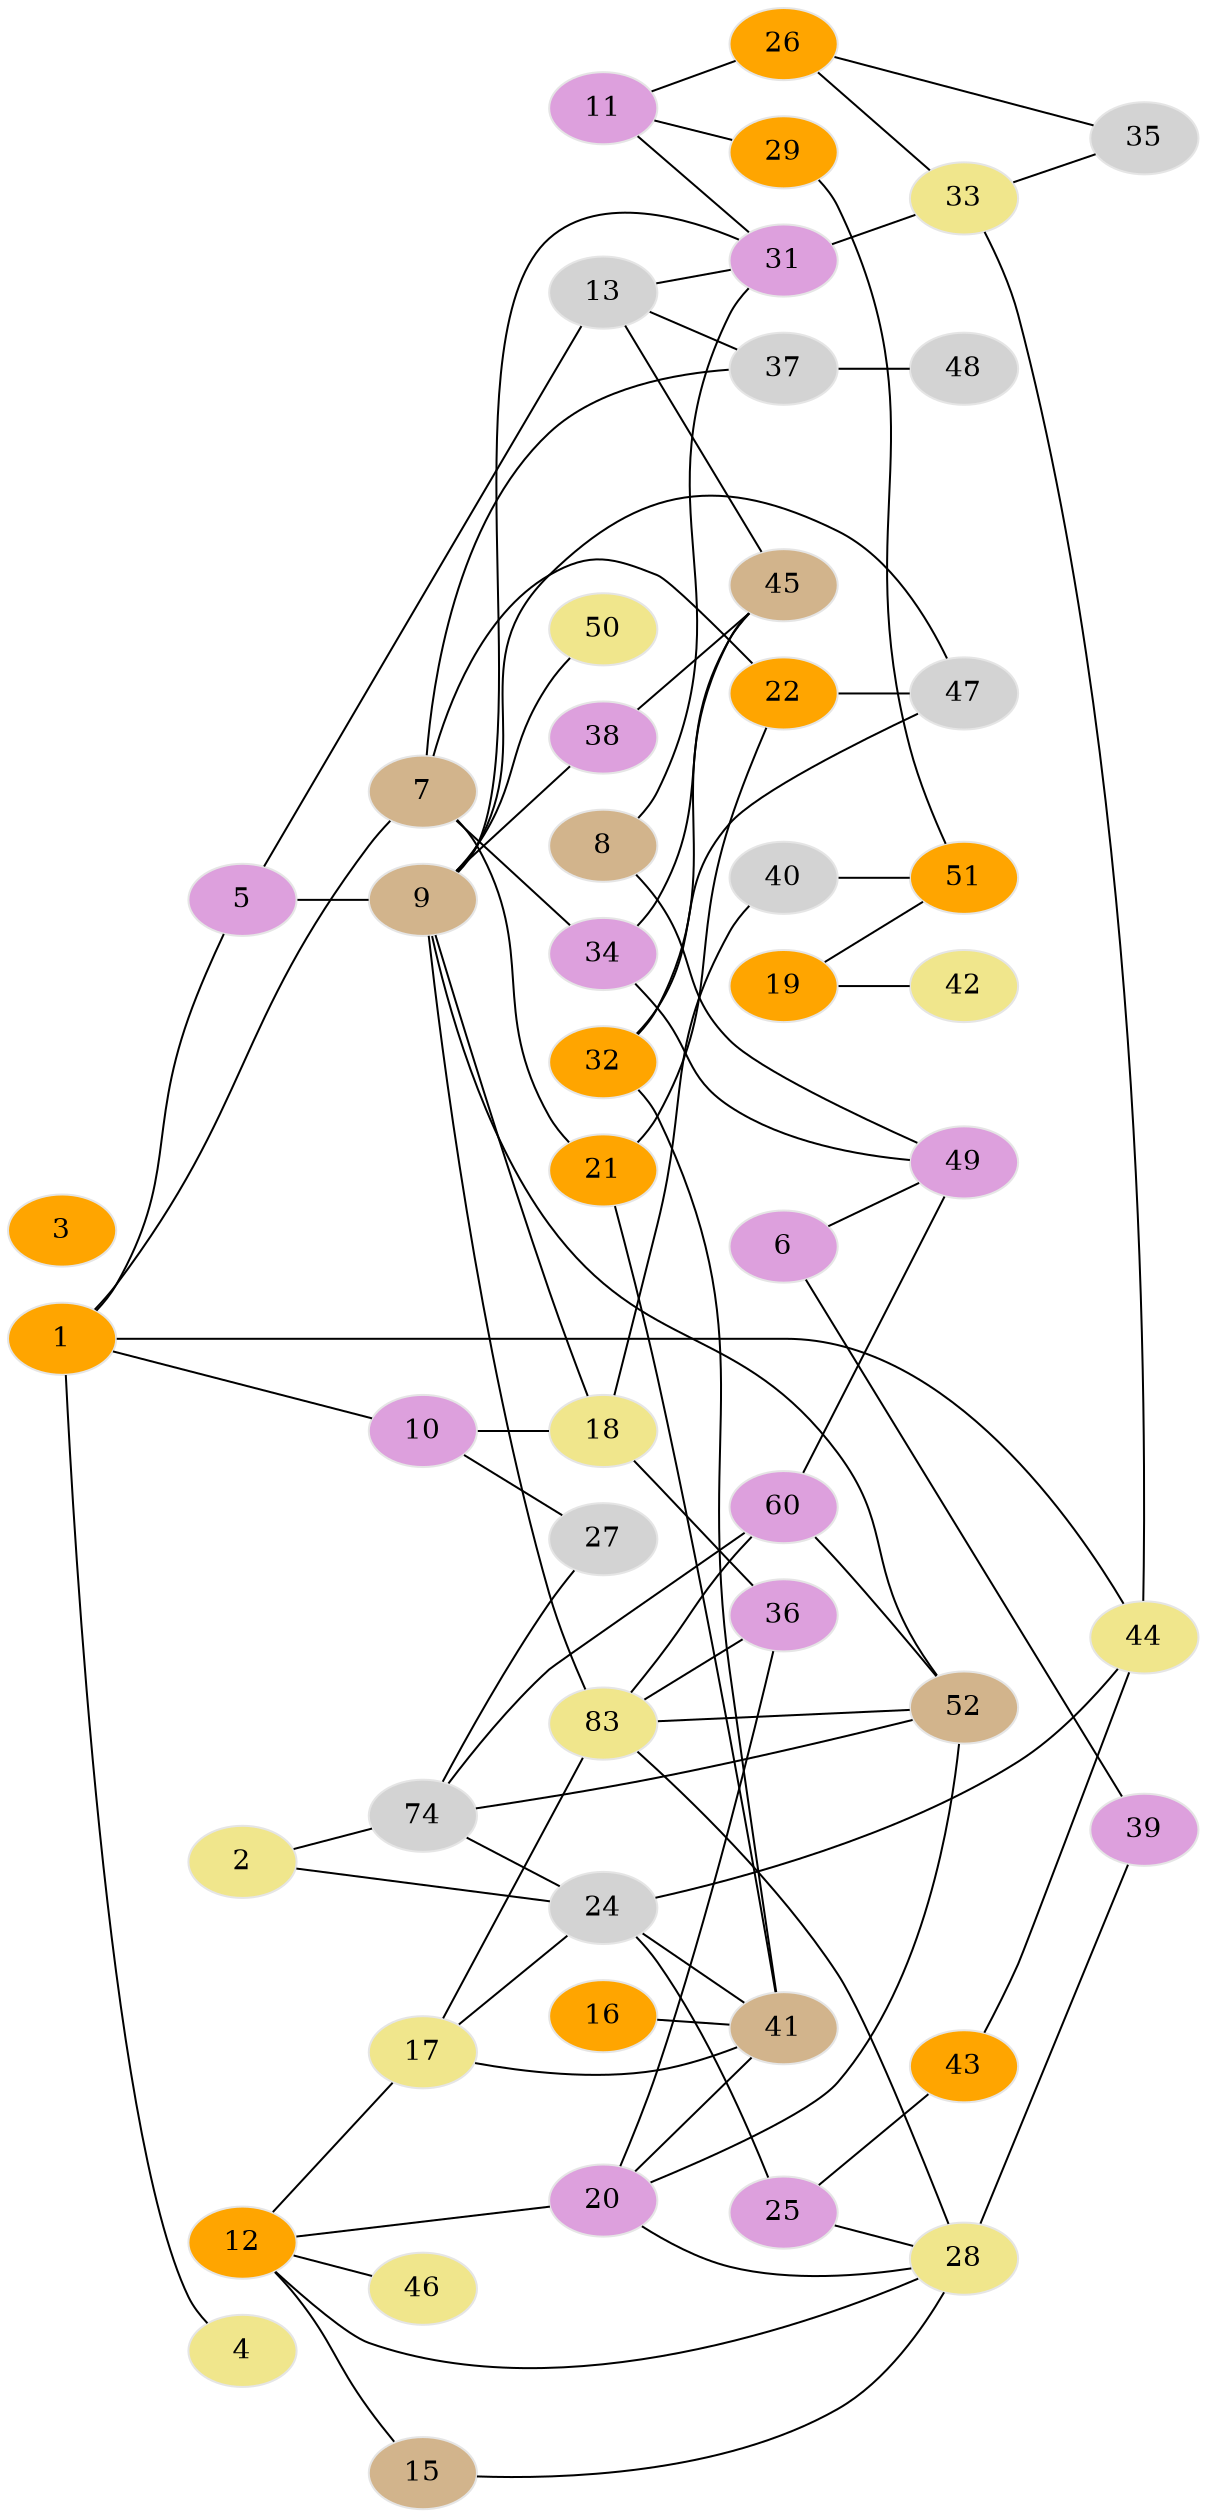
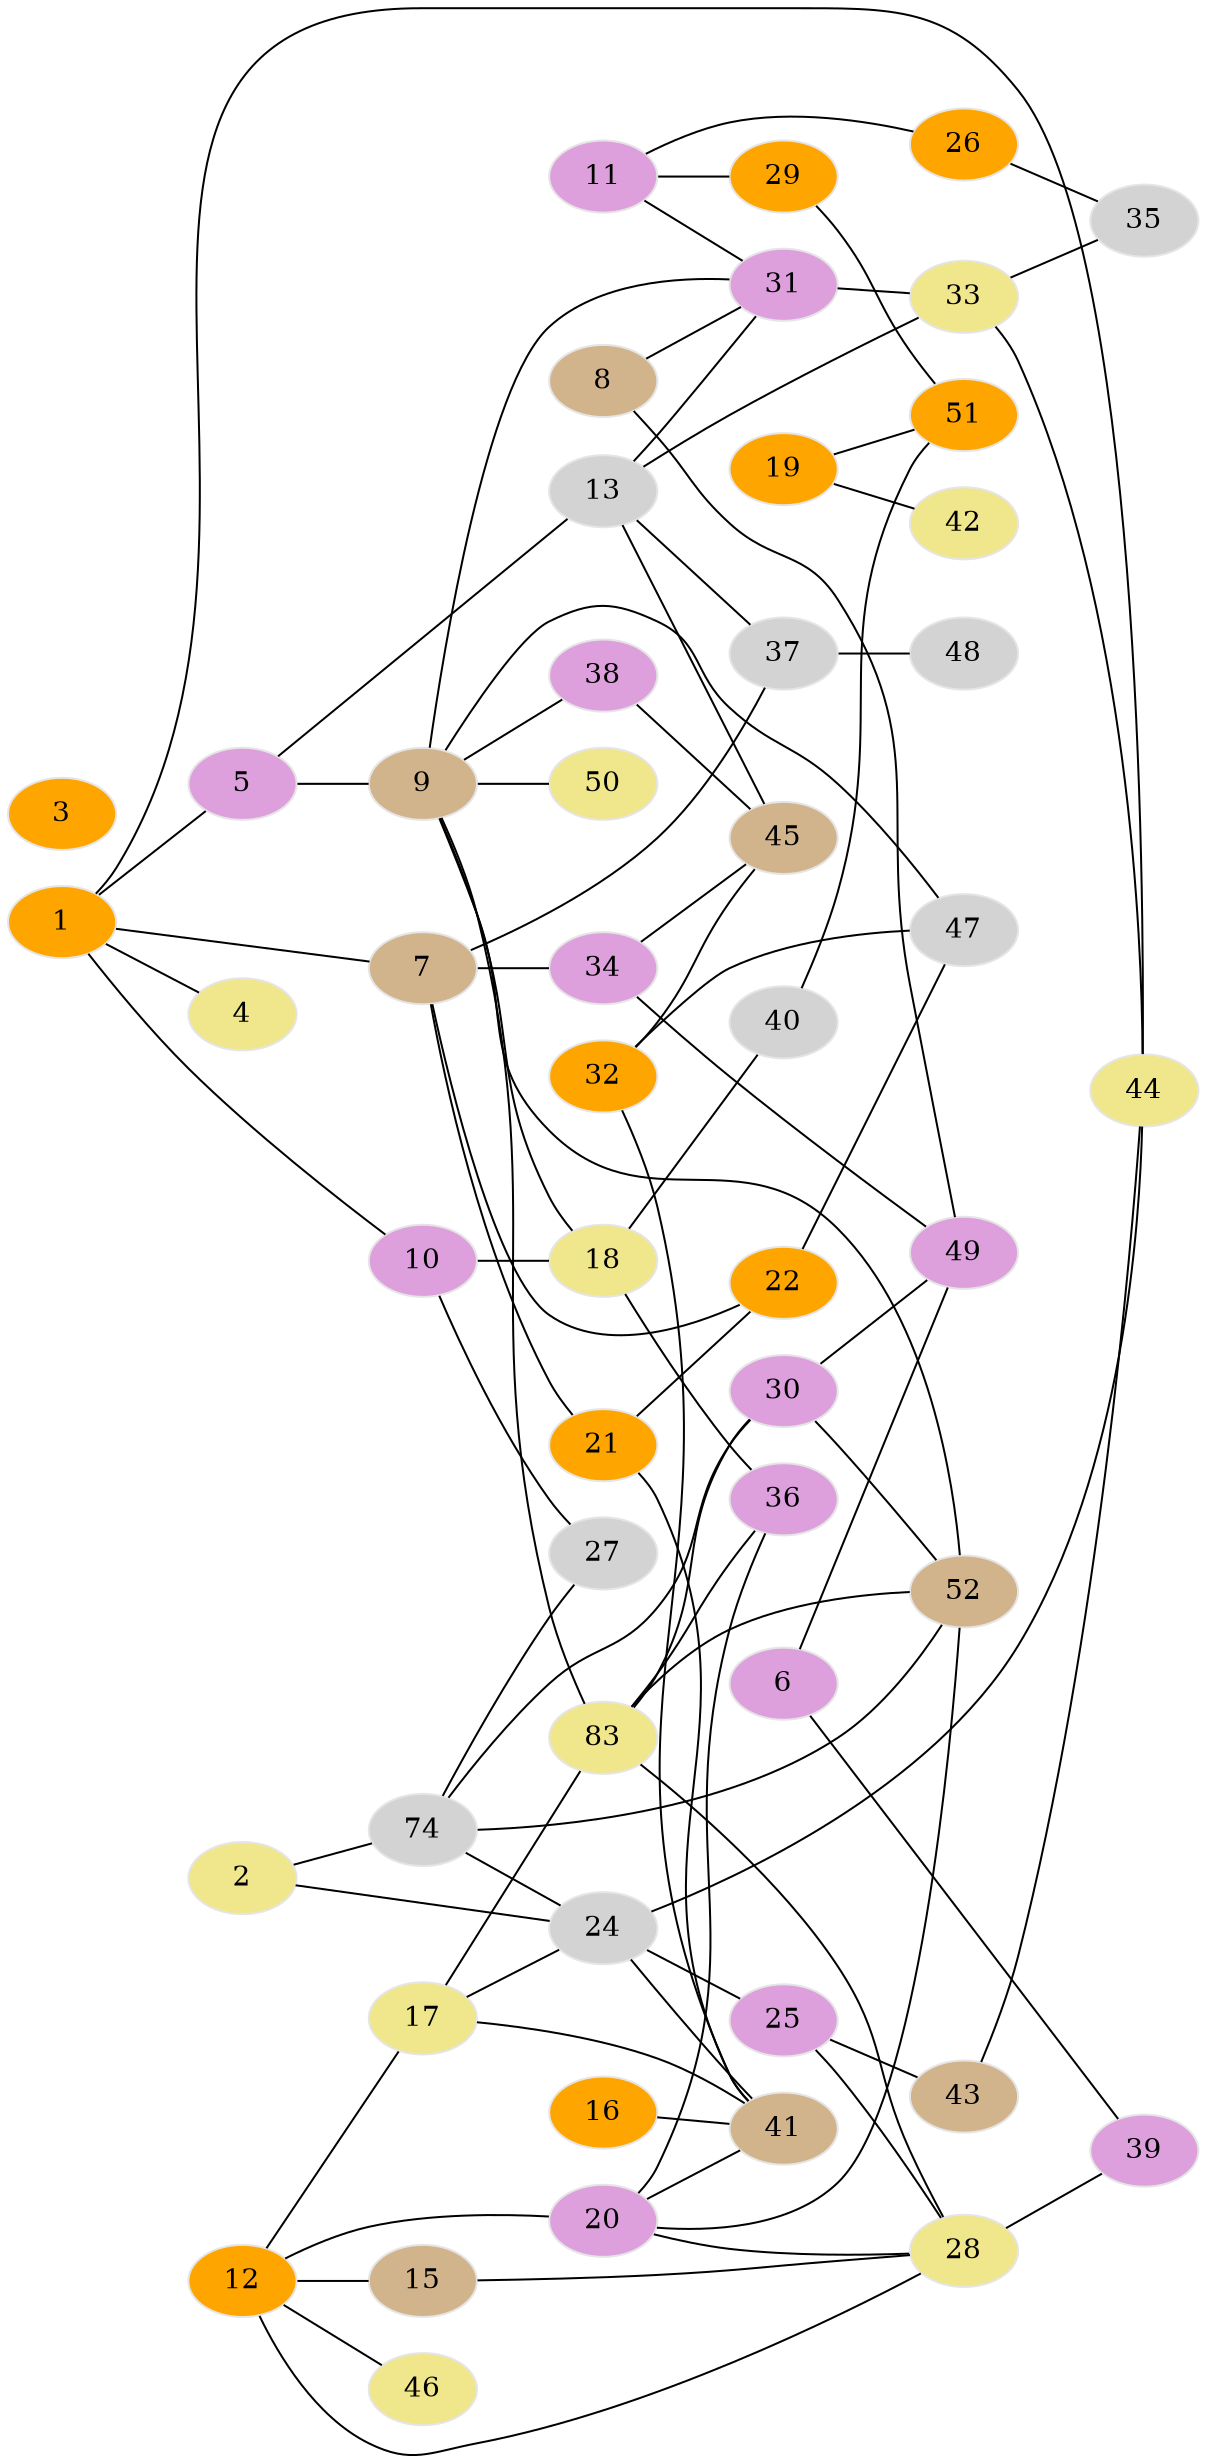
(874, 121) -> (779, 388)
(784, 1507) -> (784, 1391)
(964, 2066) -> (964, 2097)
